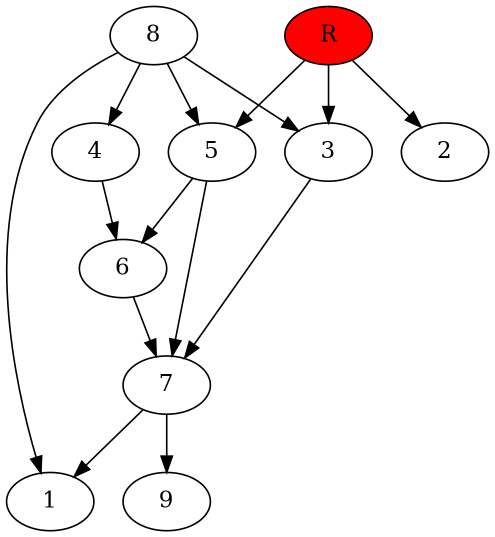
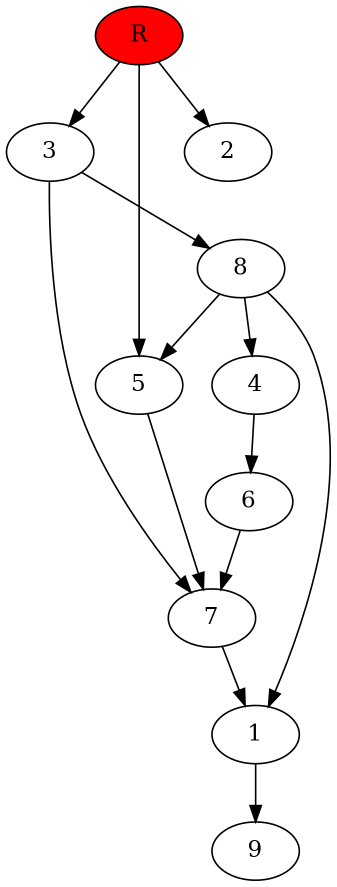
(235, 90) -> (127, 199)
(173, 204) -> none
(167, 435) -> (256, 785)
